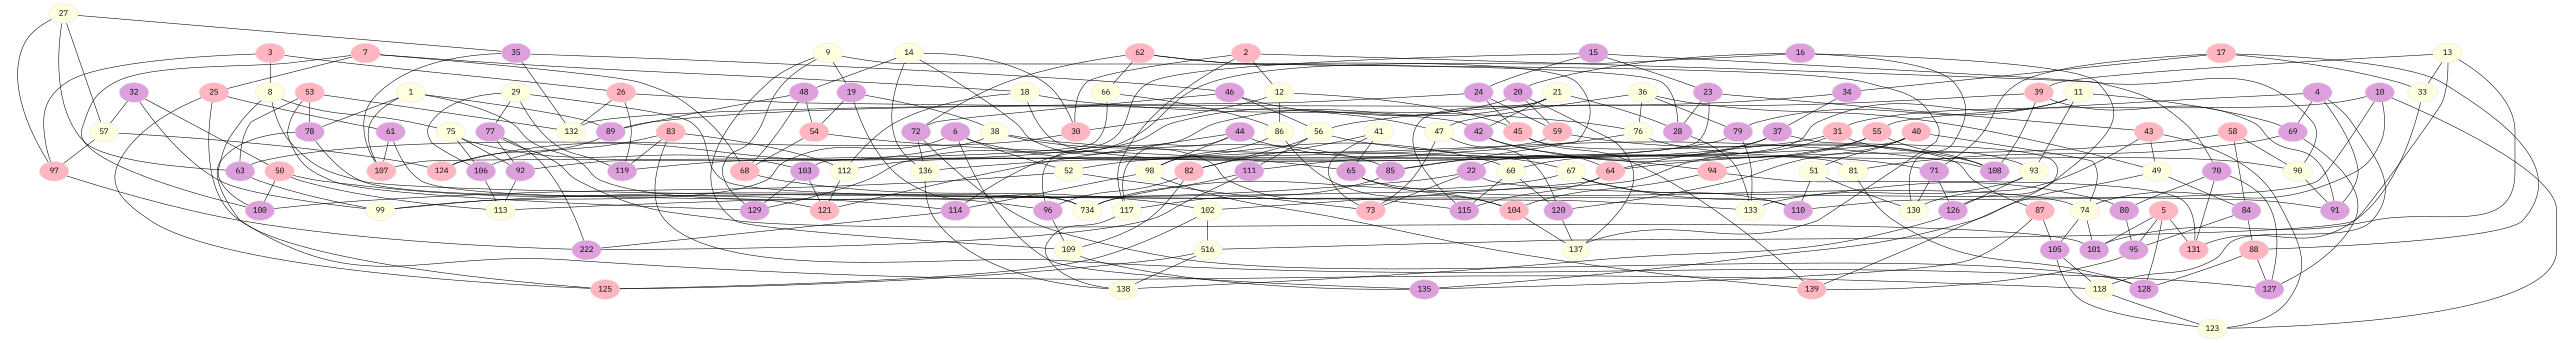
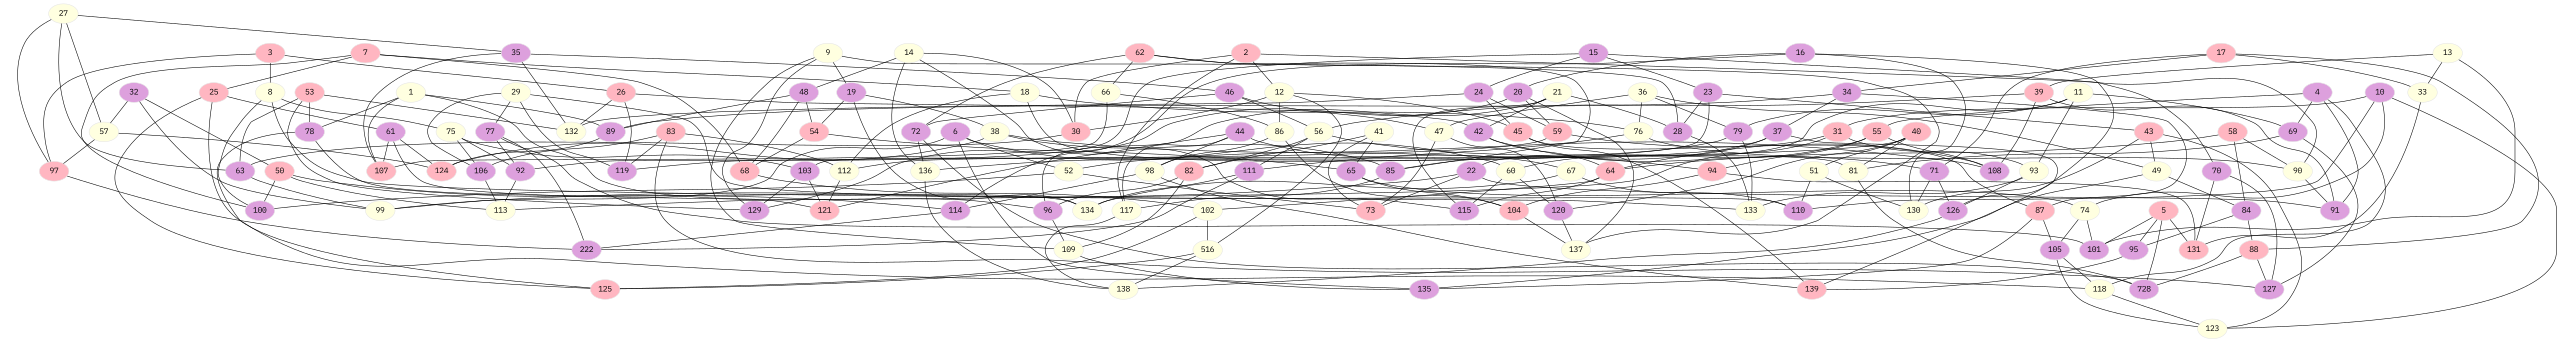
none -> (2125, 114)
(2017, 148) -> (1885, 152)
none -> (416, 152)
(1087, 211) -> (1087, 211)
(2124, 211) -> none
(1882, 238) -> (1311, 173)
(2144, 289) -> (2144, 289)
